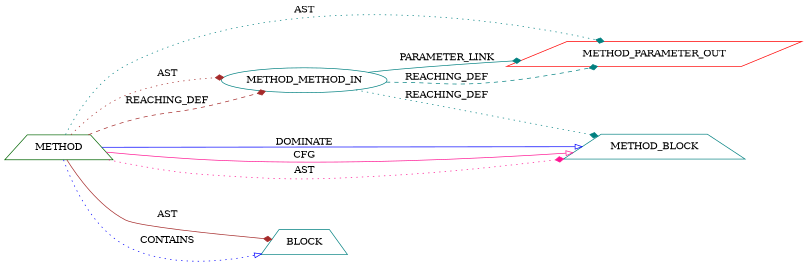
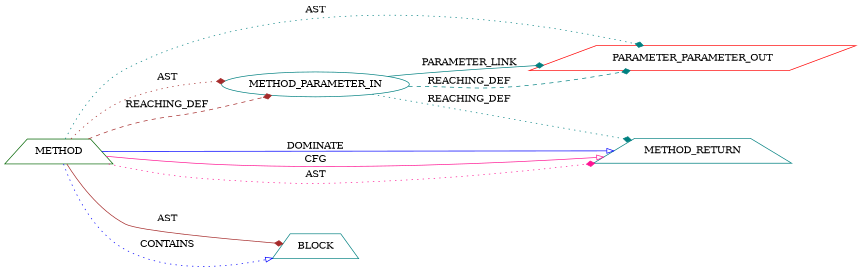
(654, 54) -> (693, 58)
(304, 80) -> (315, 84)
(654, 147) -> (693, 151)
